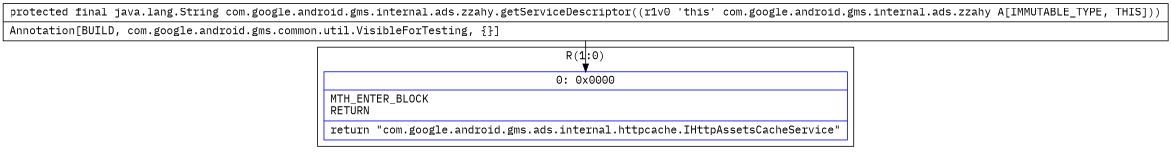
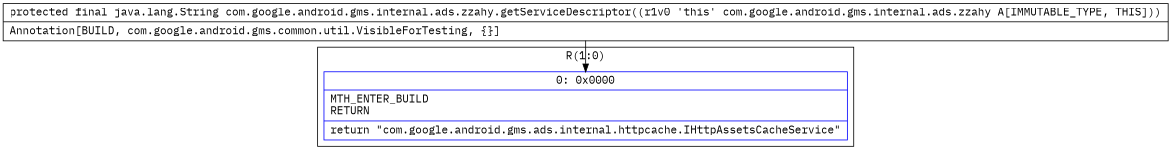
(379, 99) -> (379, 99)
